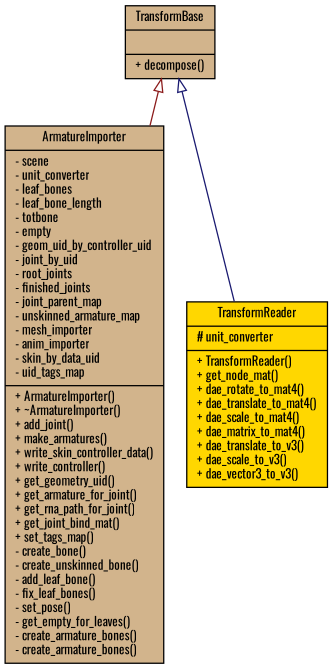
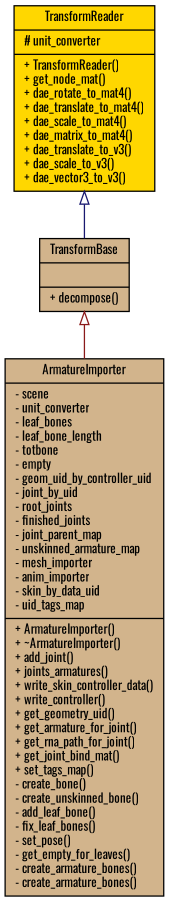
(208, 197) -> (84, 221)
(61, 439) -> (62, 672)
